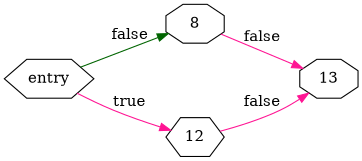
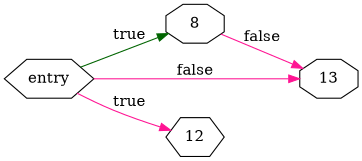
(130, 35) -> (130, 35)
(261, 118) -> (191, 79)
